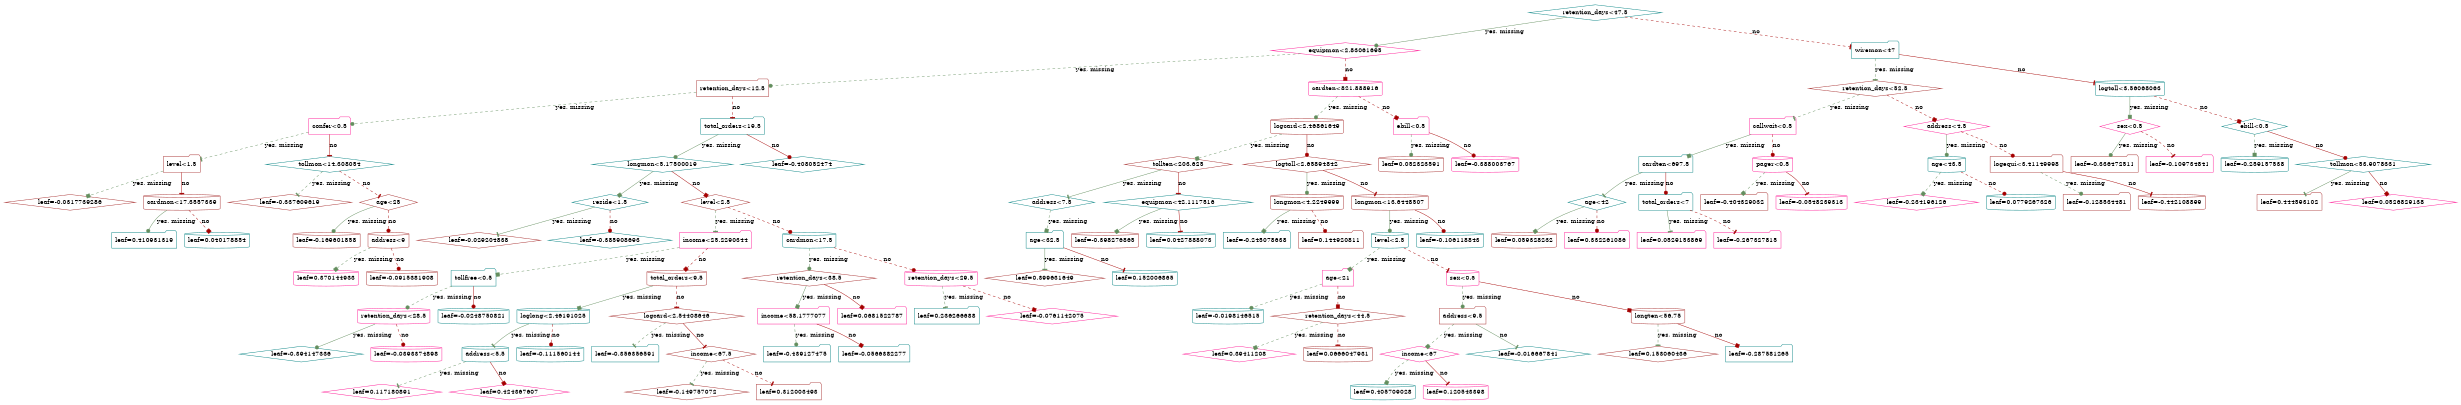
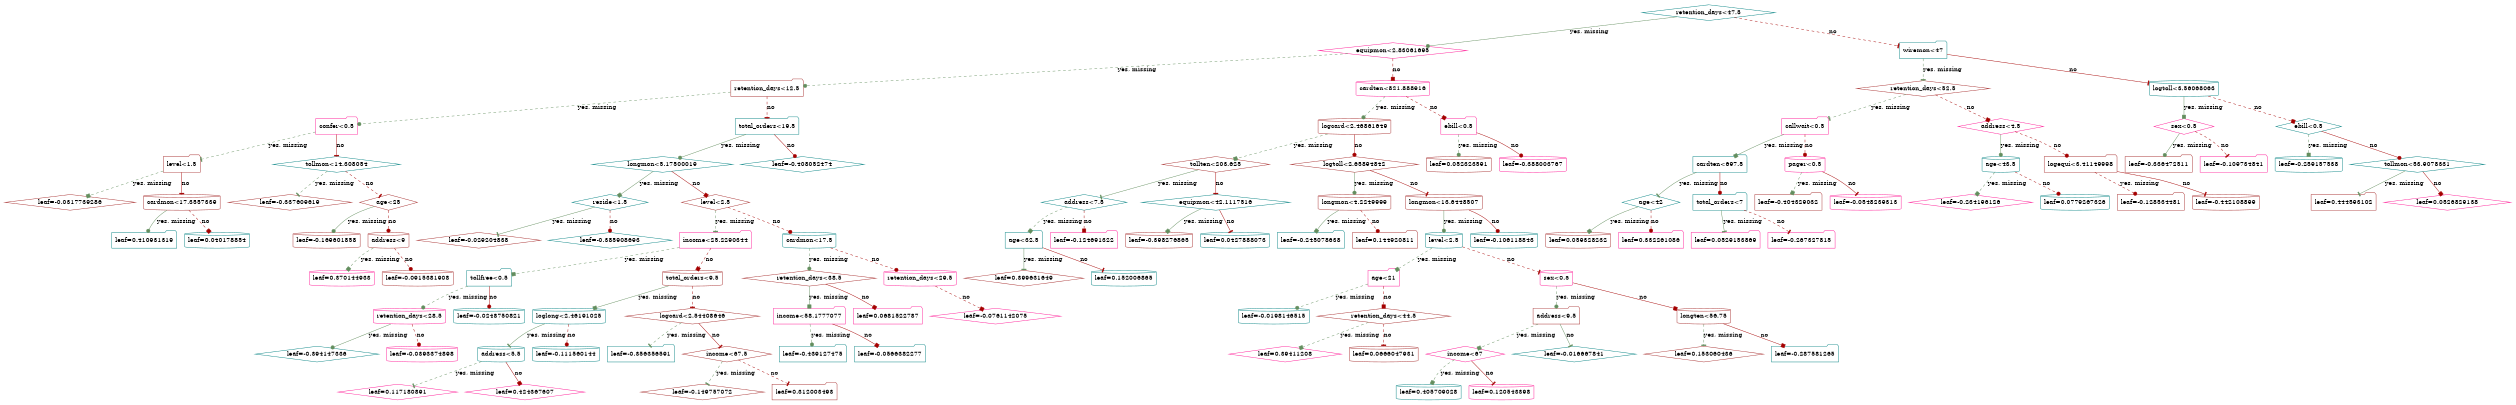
(2060, 183) -> (2114, 183)
none -> (1084, 240)
(947, 316) -> none
